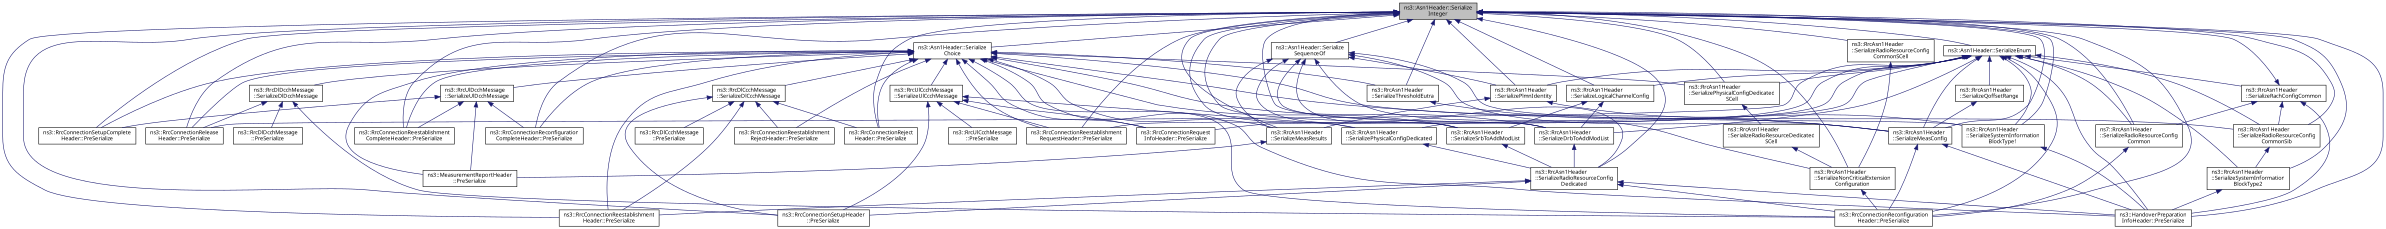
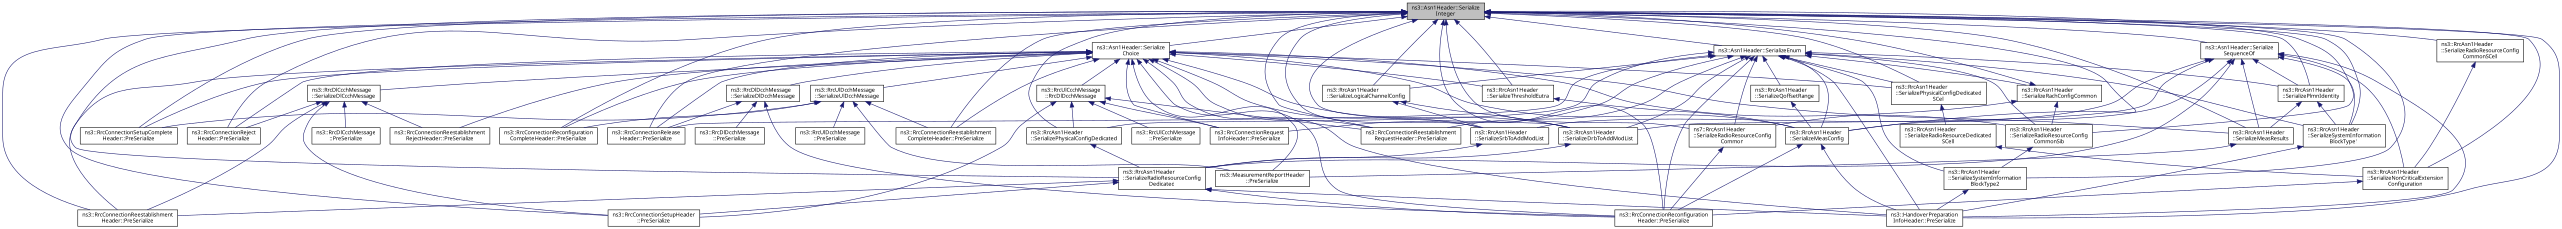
(926, 93) -> (1071, 93)
none -> (830, 136)
(2296, 189) -> (2335, 205)
